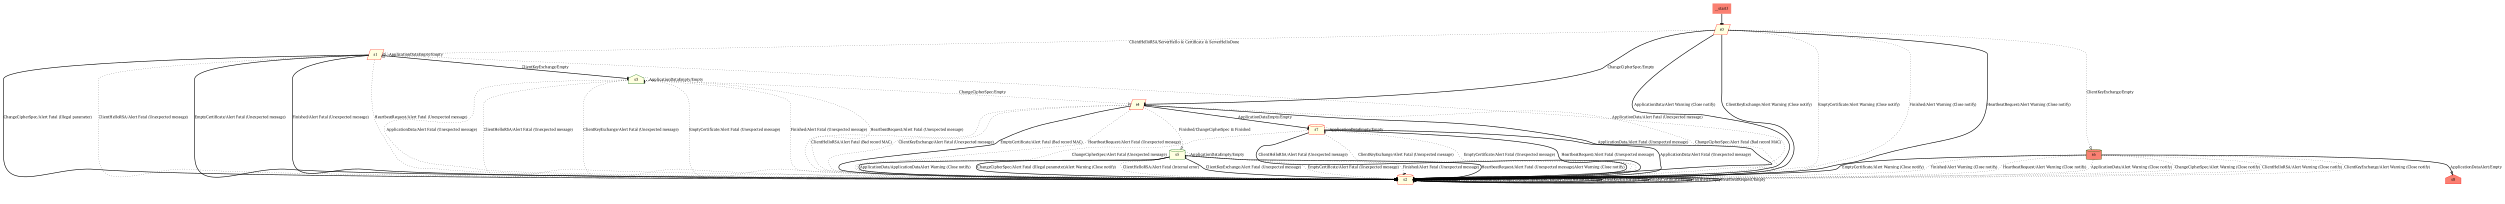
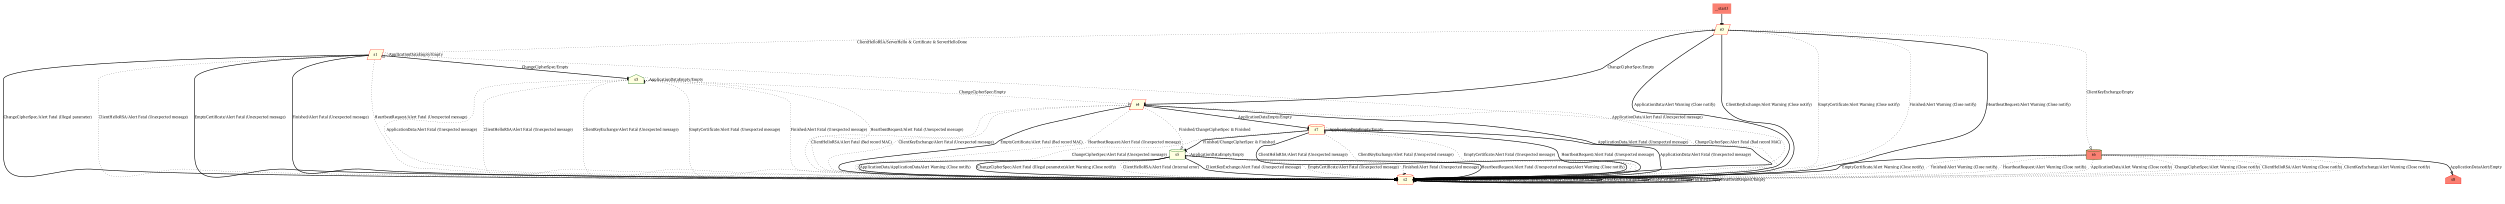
(1050, 42) -> (1047, 37)
(545, 67) -> (545, 67)
none -> (1246, 136)
